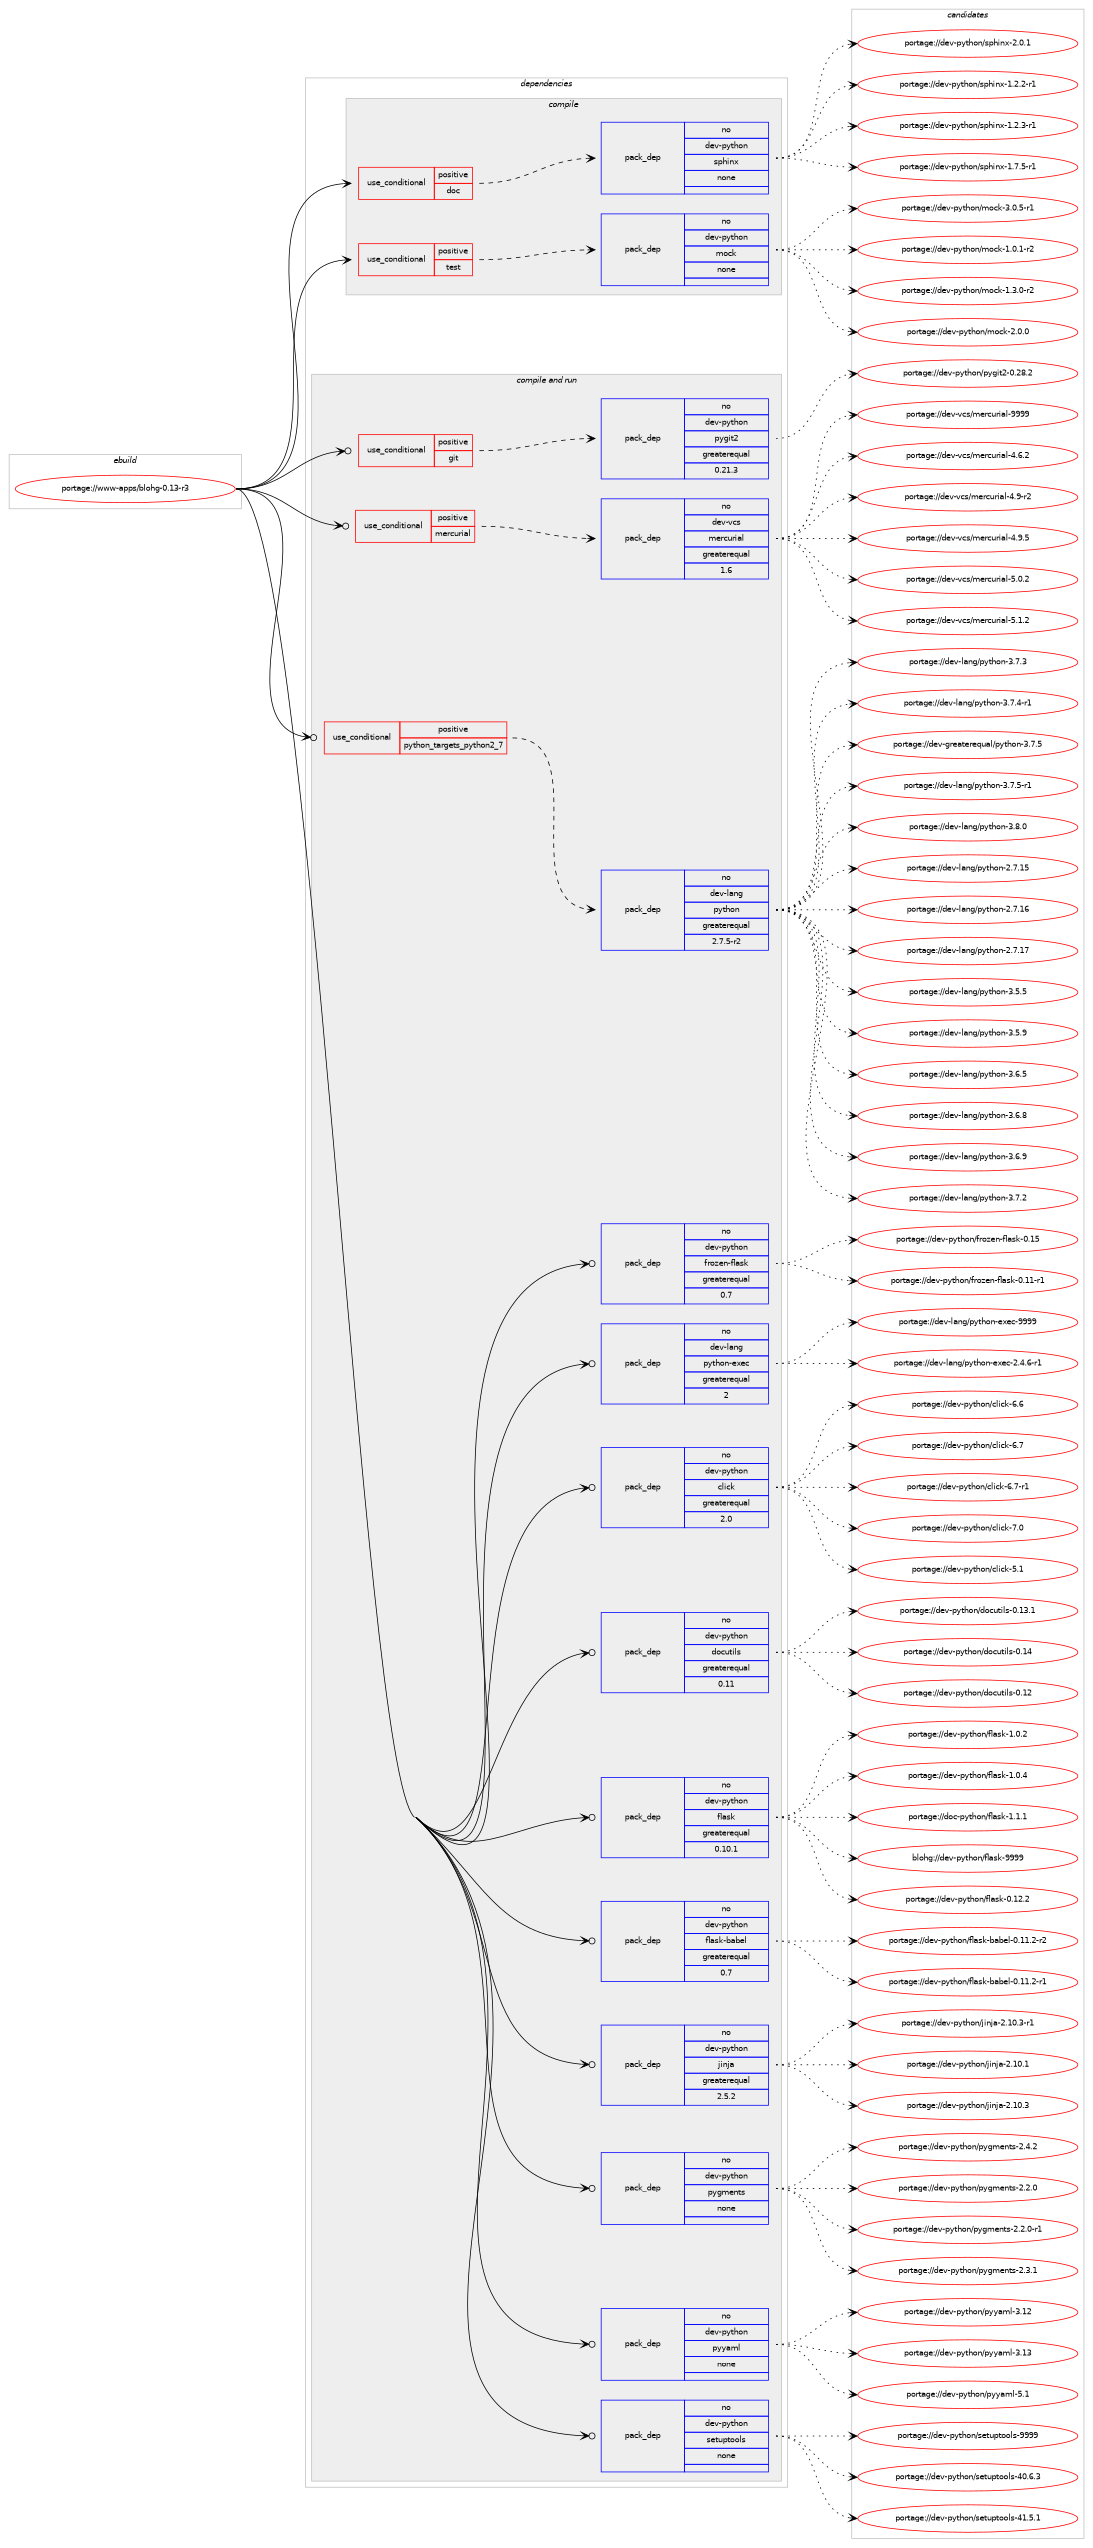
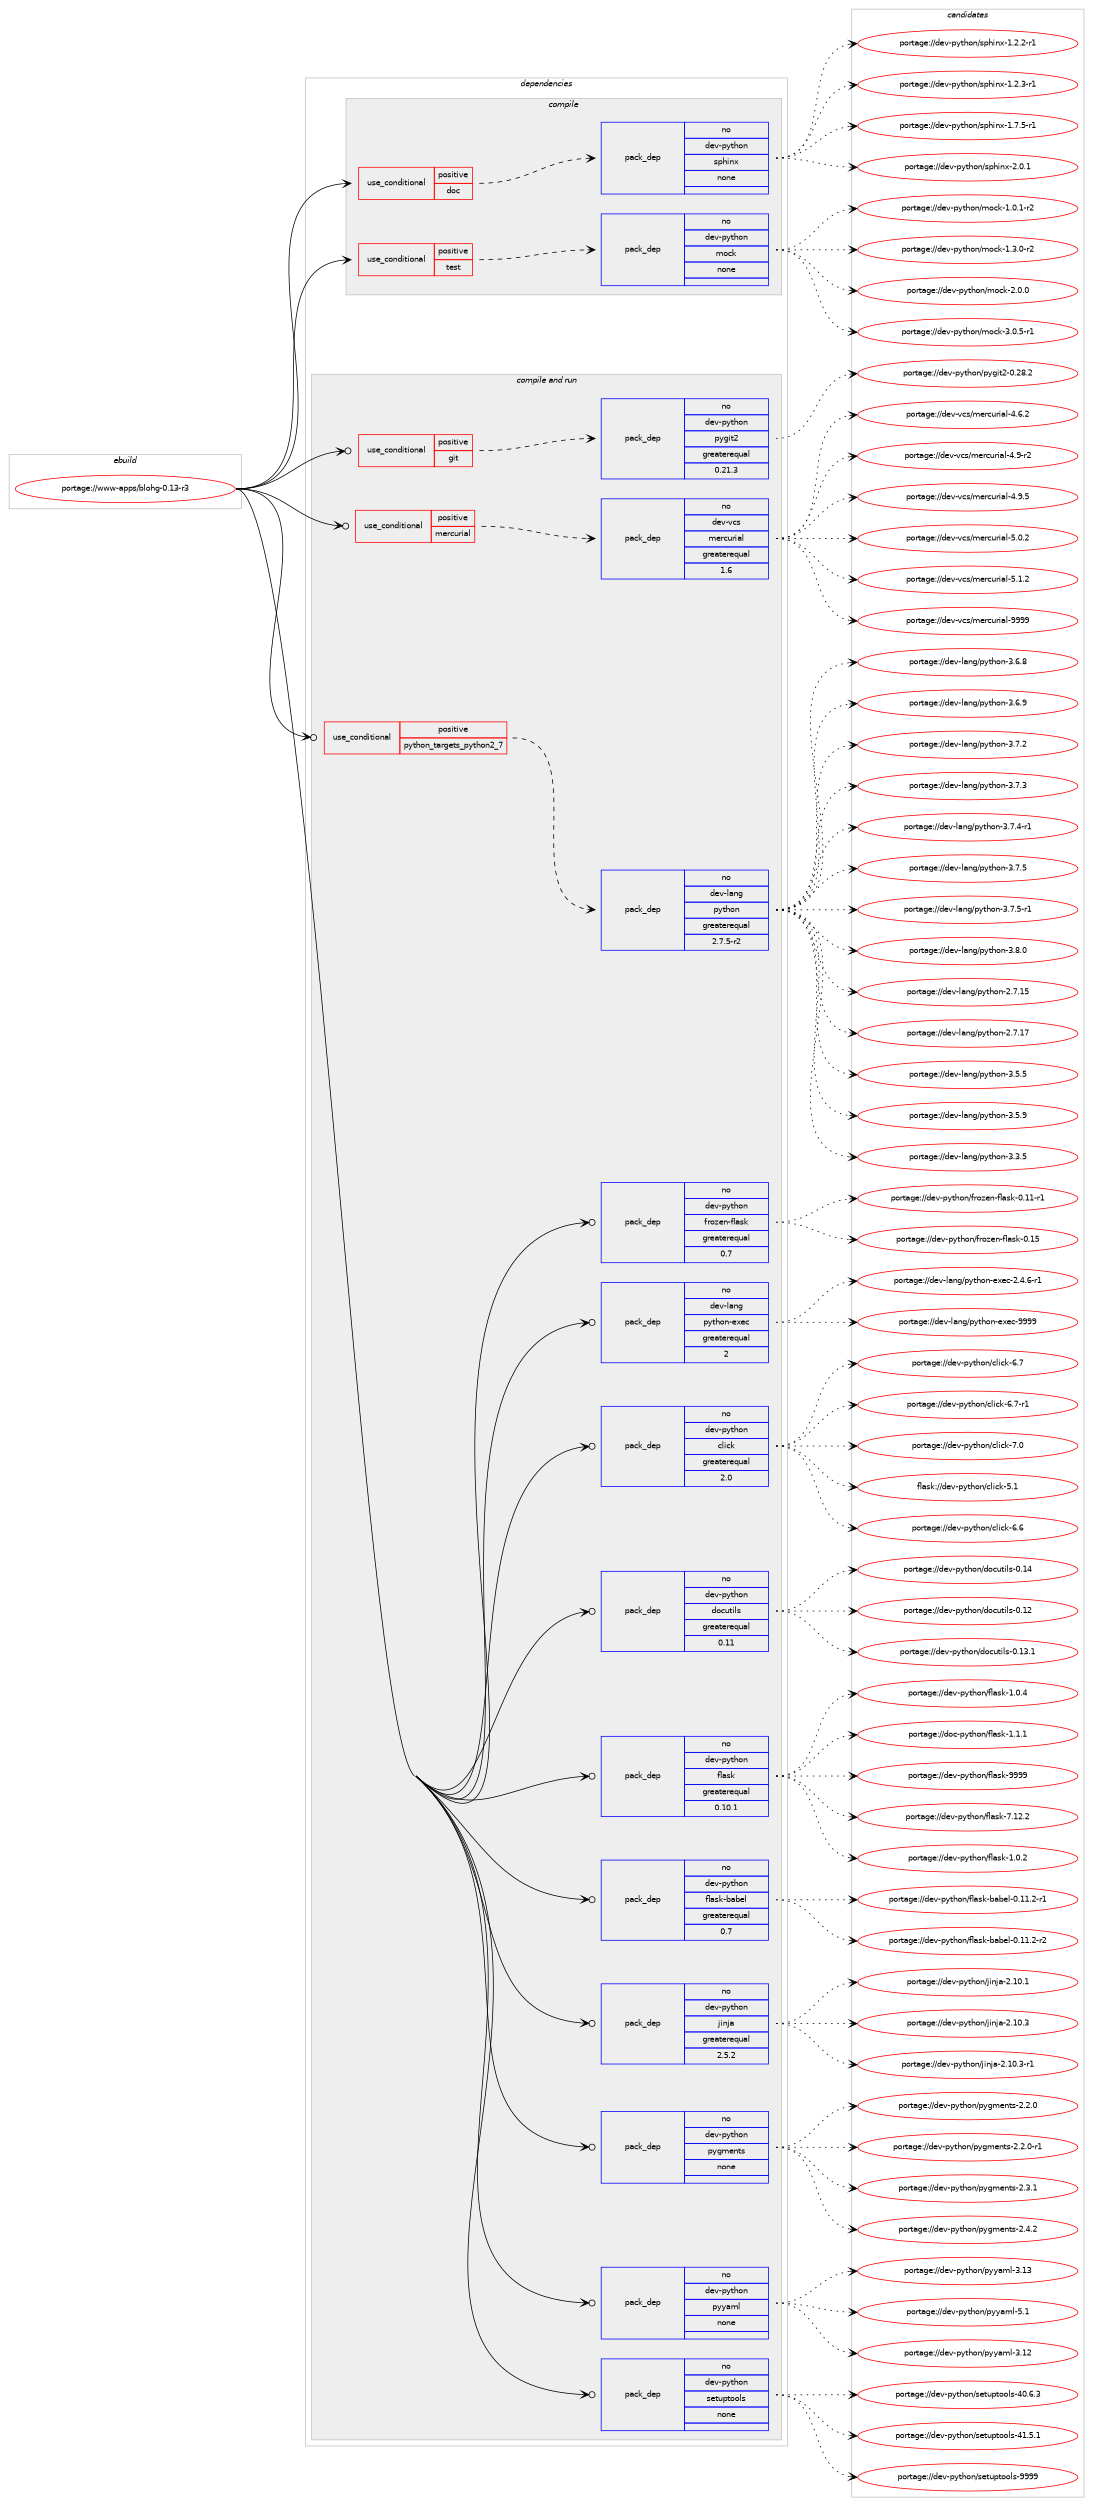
(968, 745) -> (968, 869)
(968, 910) -> none
(968, 1075) -> (968, 1157)
(968, 1570) -> (968, 1487)
(968, 1859) -> (968, 1776)
(968, 1900) -> (968, 1817)
